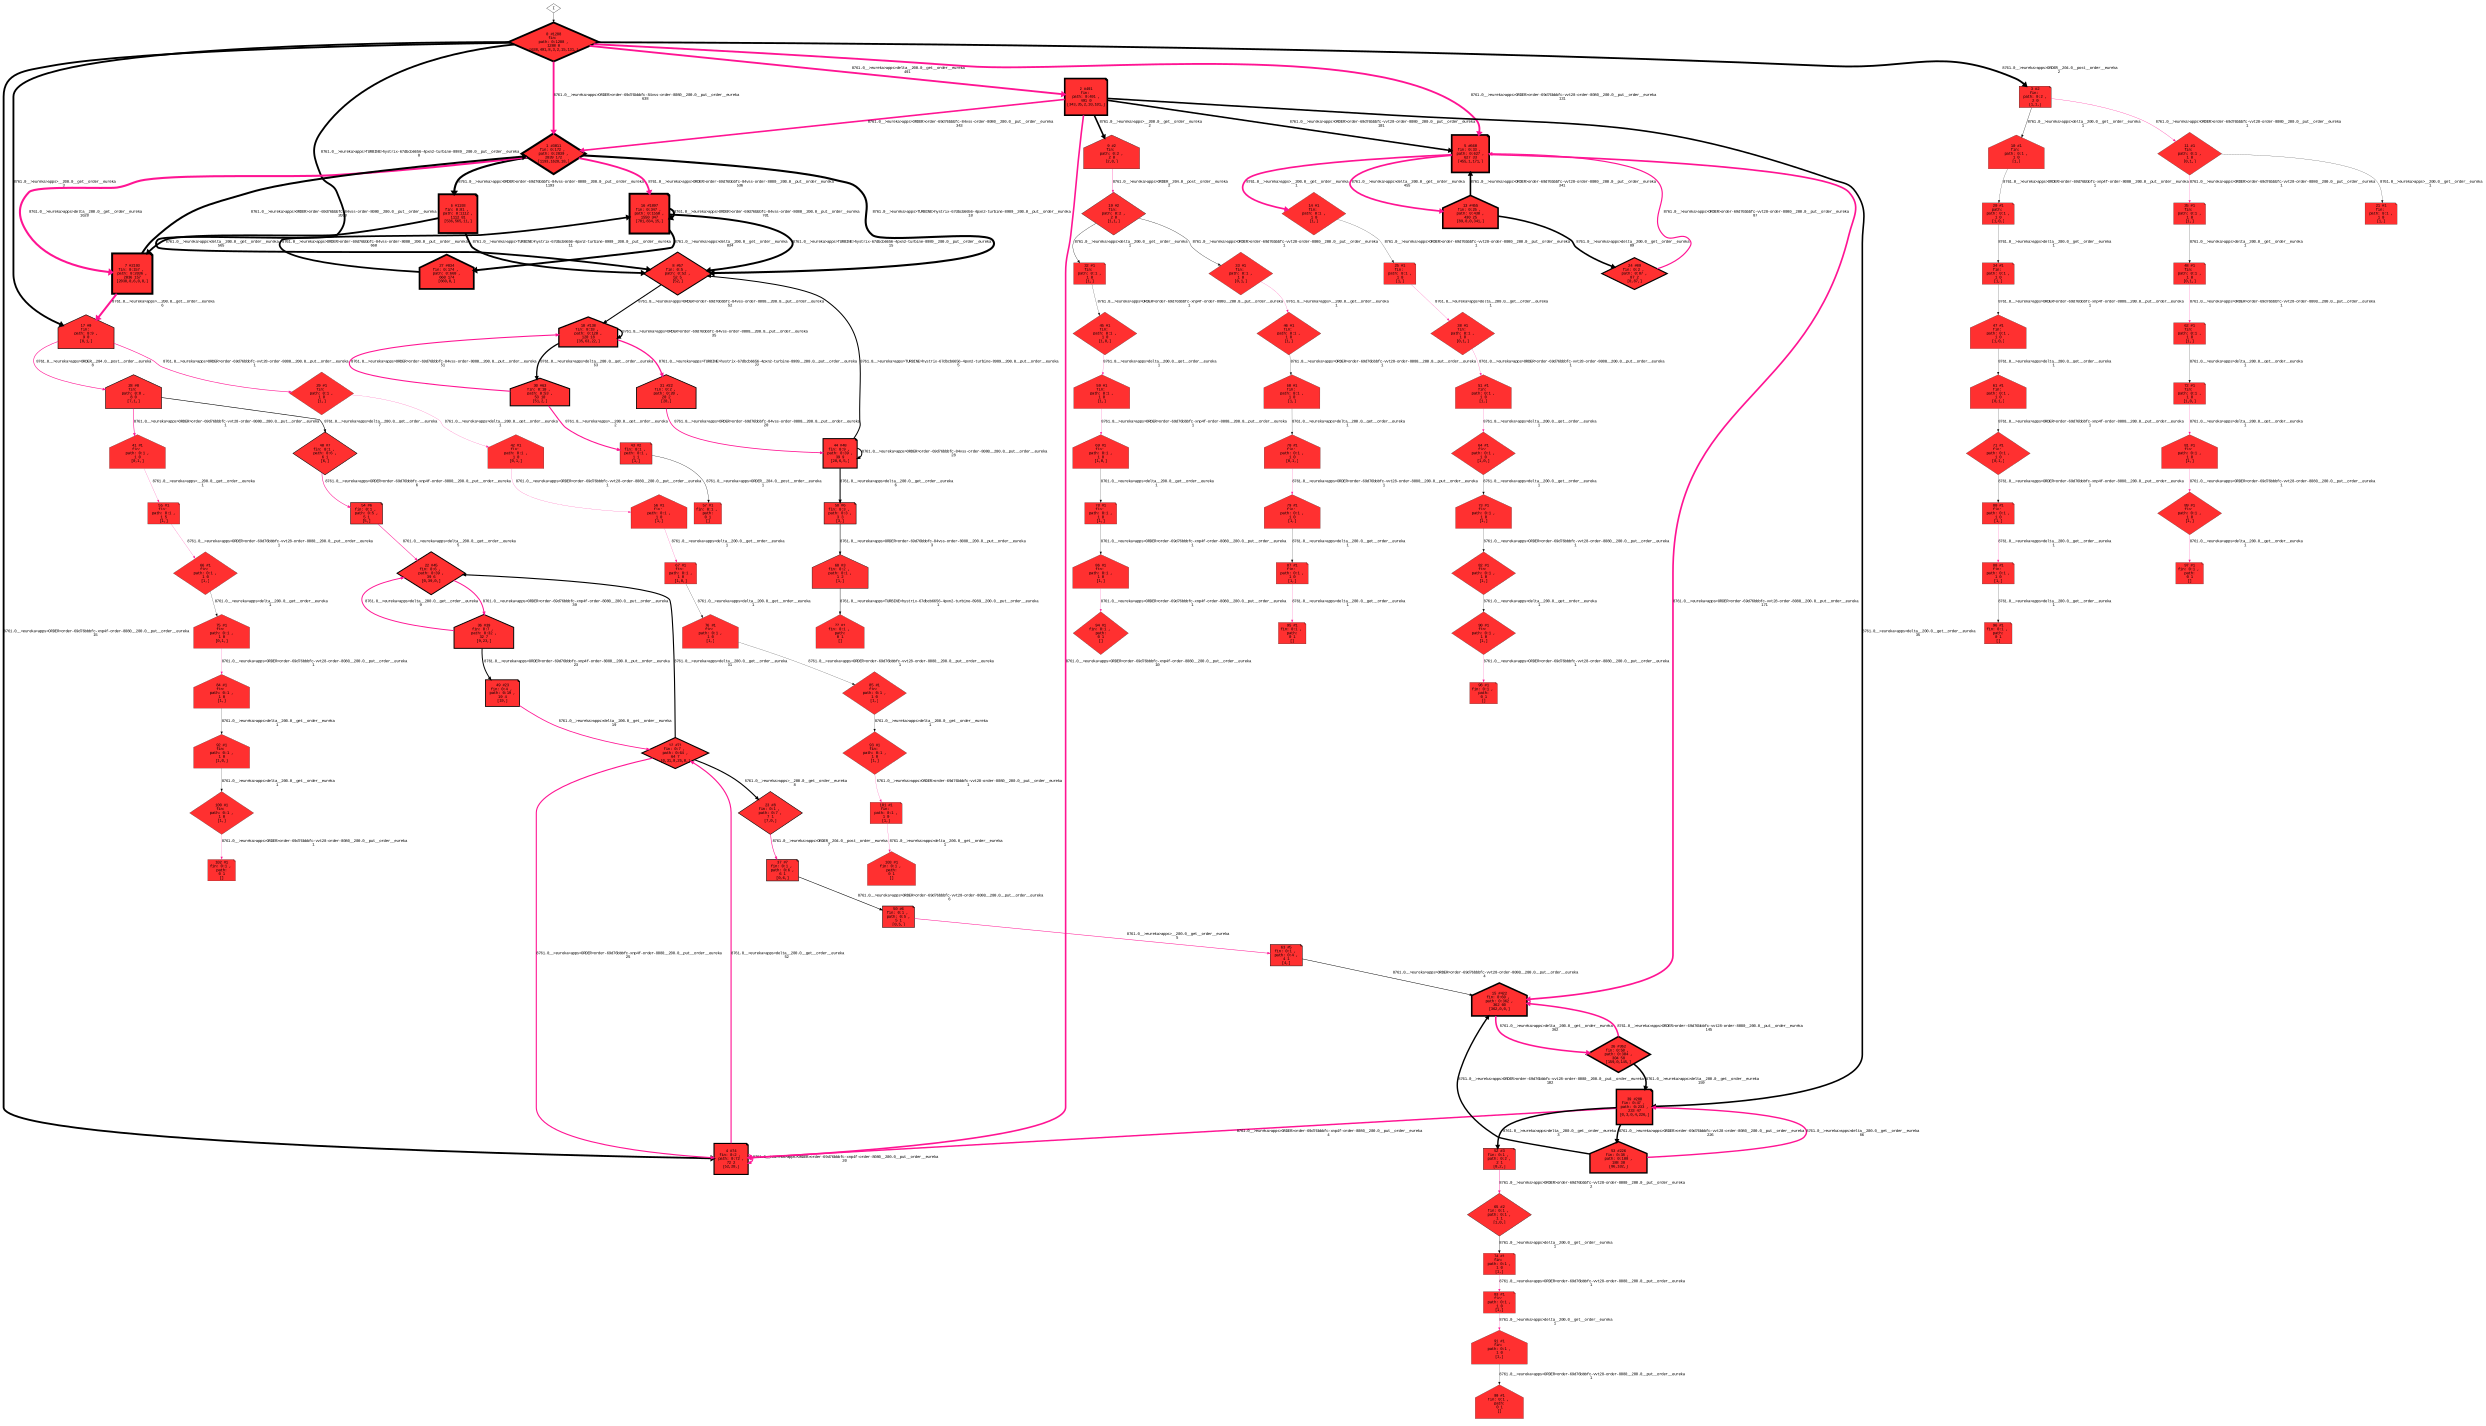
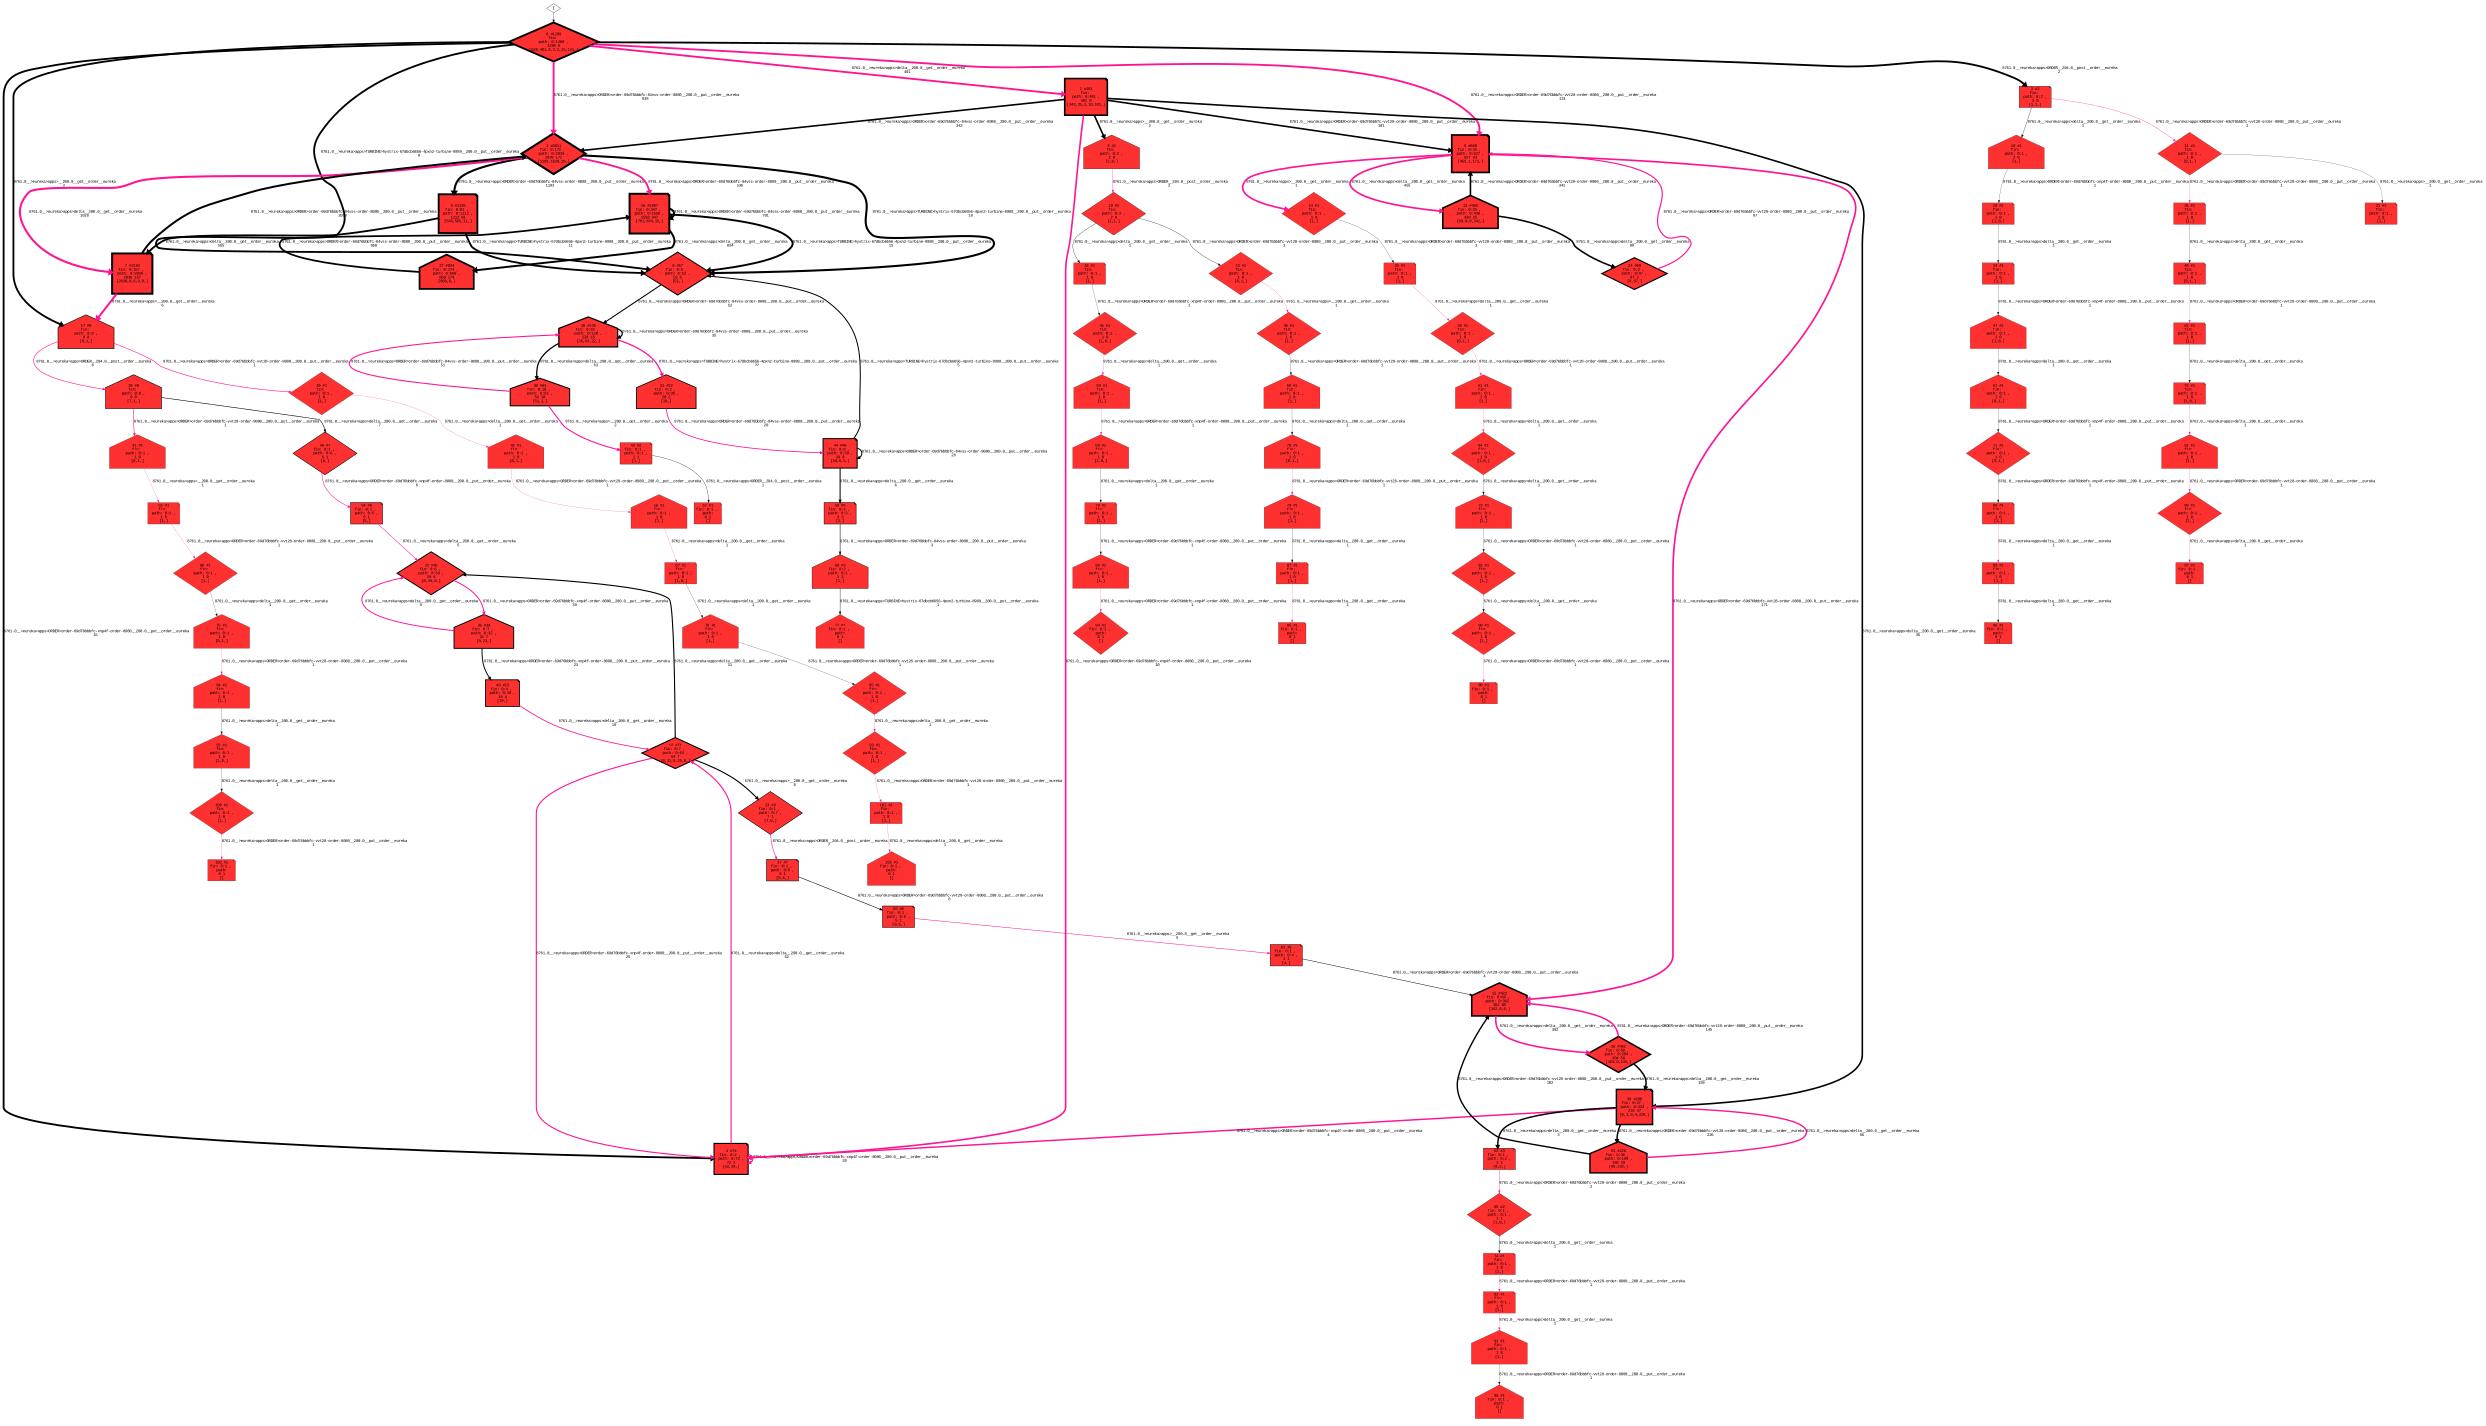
(824, 125) -> (824, 125)
(1998, 214) -> (1998, 214)
(875, 722) -> (875, 722)
